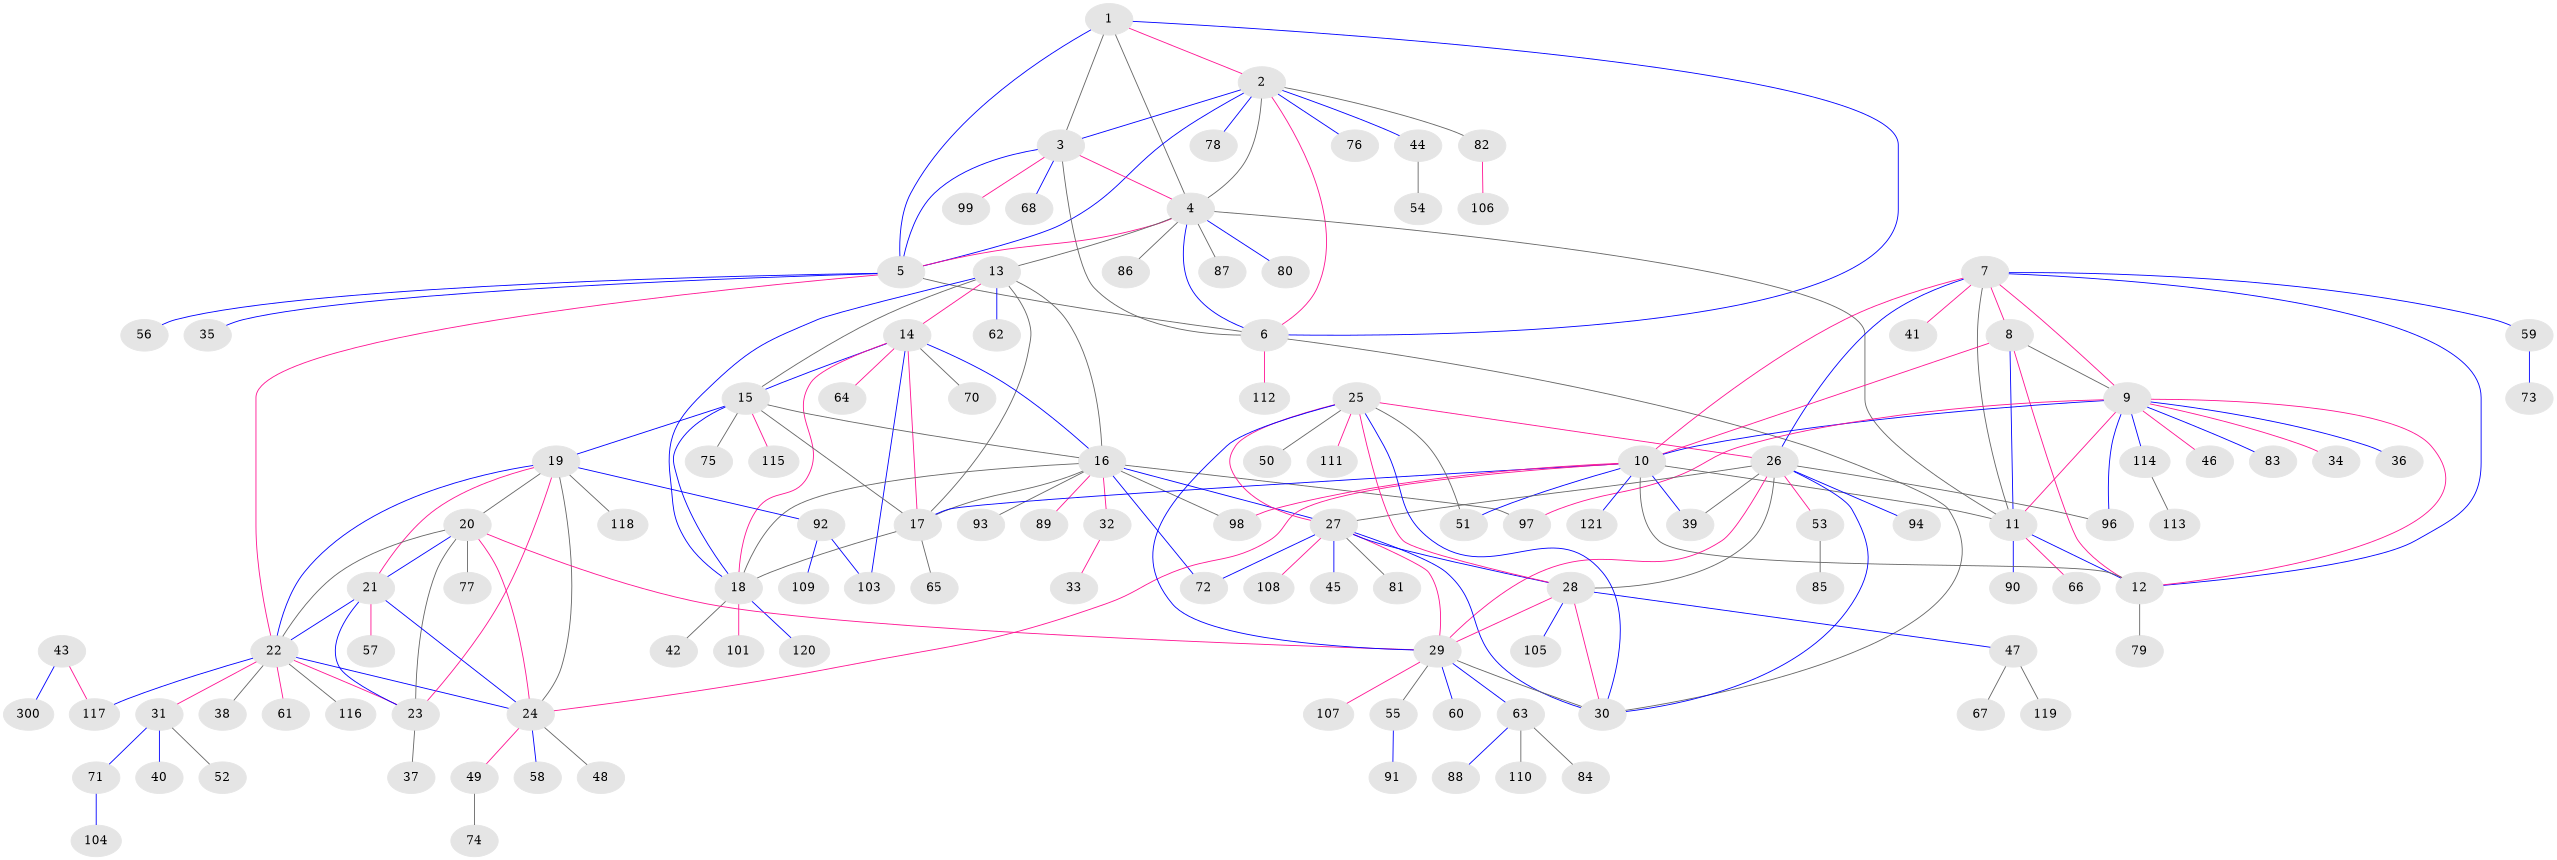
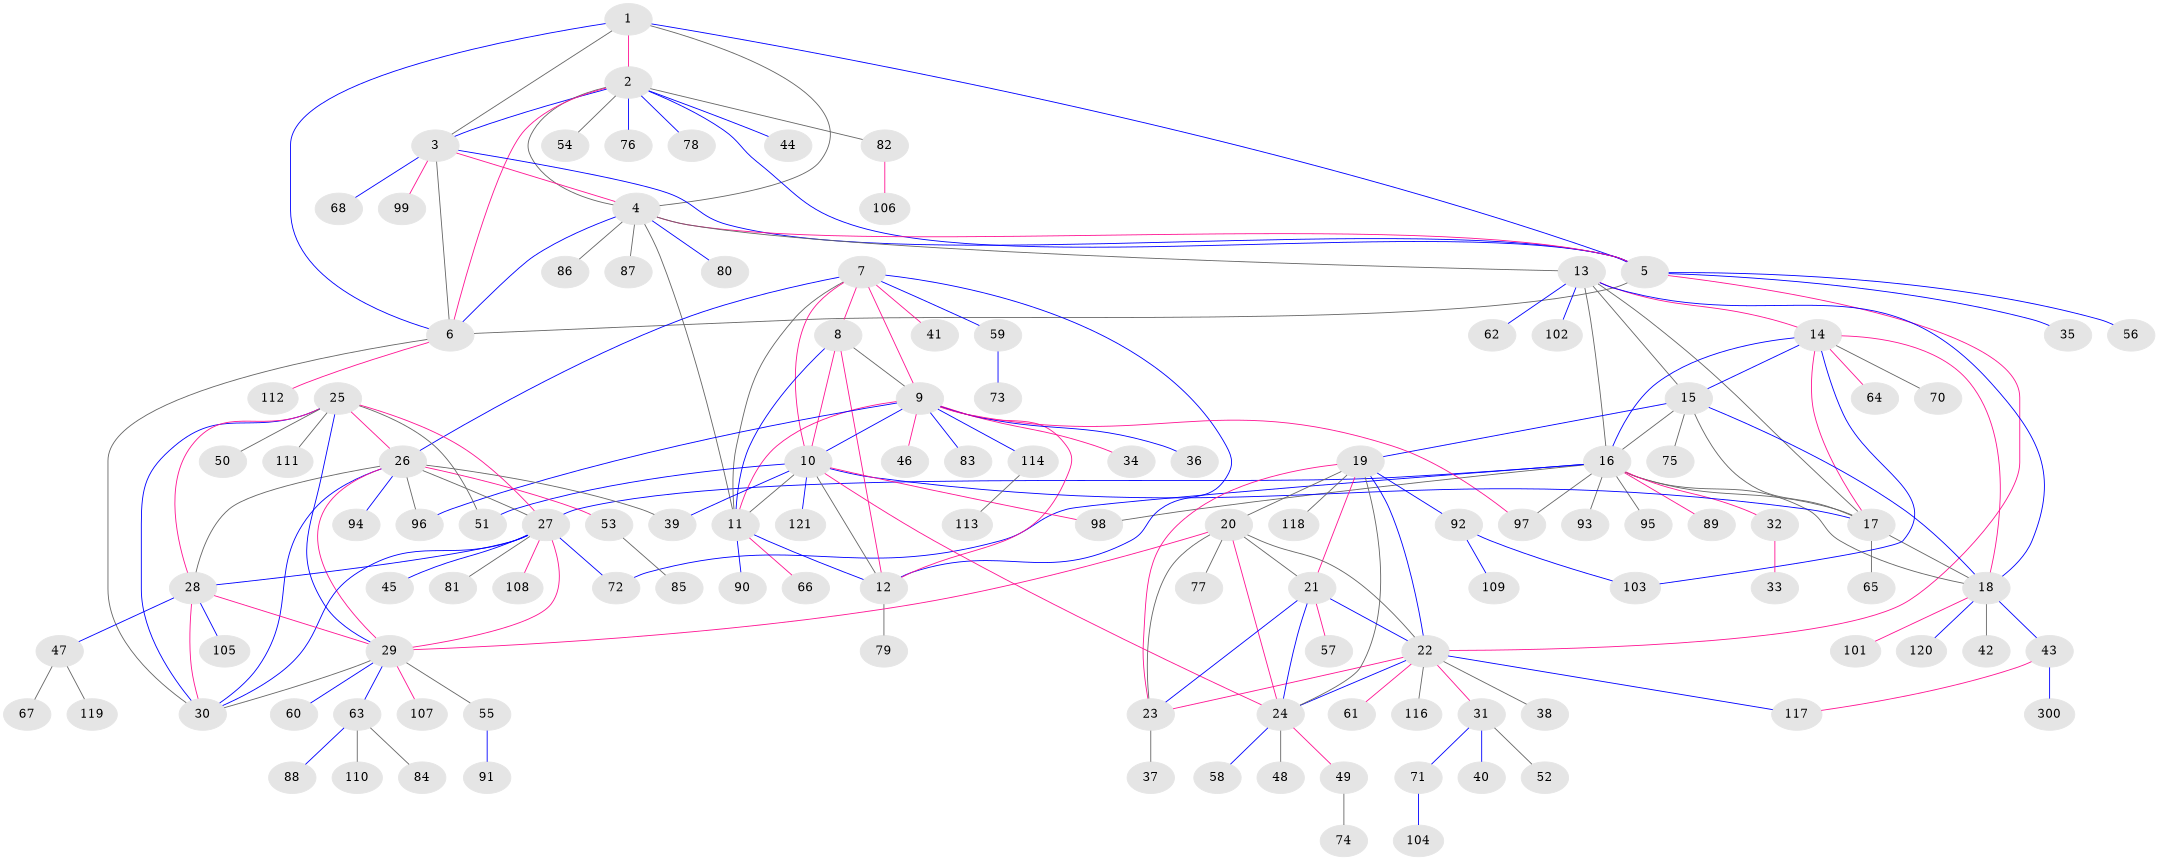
(1418, 177) -> (597, 114)
none -> (1557, 335)
(1344, 430) -> (313, 430)
(774, 462) -> none
none -> (1648, 525)
(419, 557) -> (1271, 556)
none -> (2018, 620)
